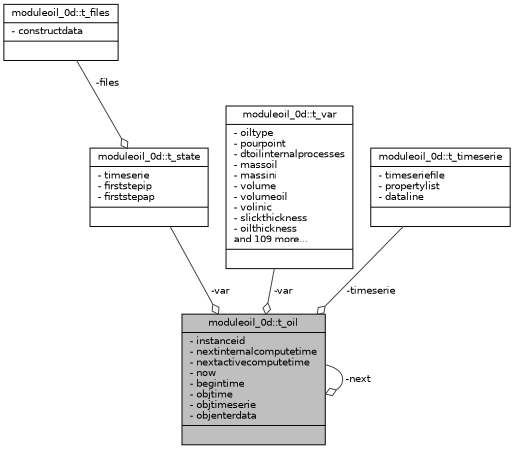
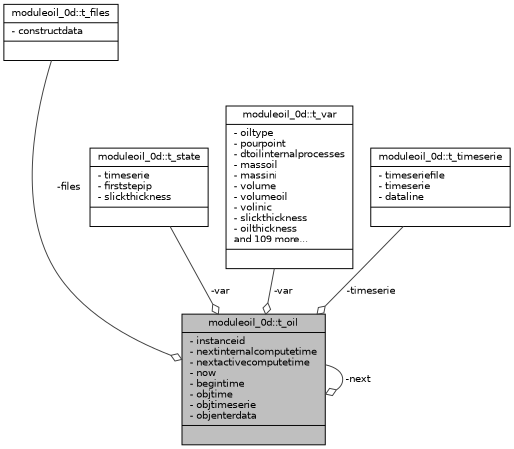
(99, 99) -> (41, 238)
(409, 186) -> (405, 186)
(126, 197) -> (135, 197)
